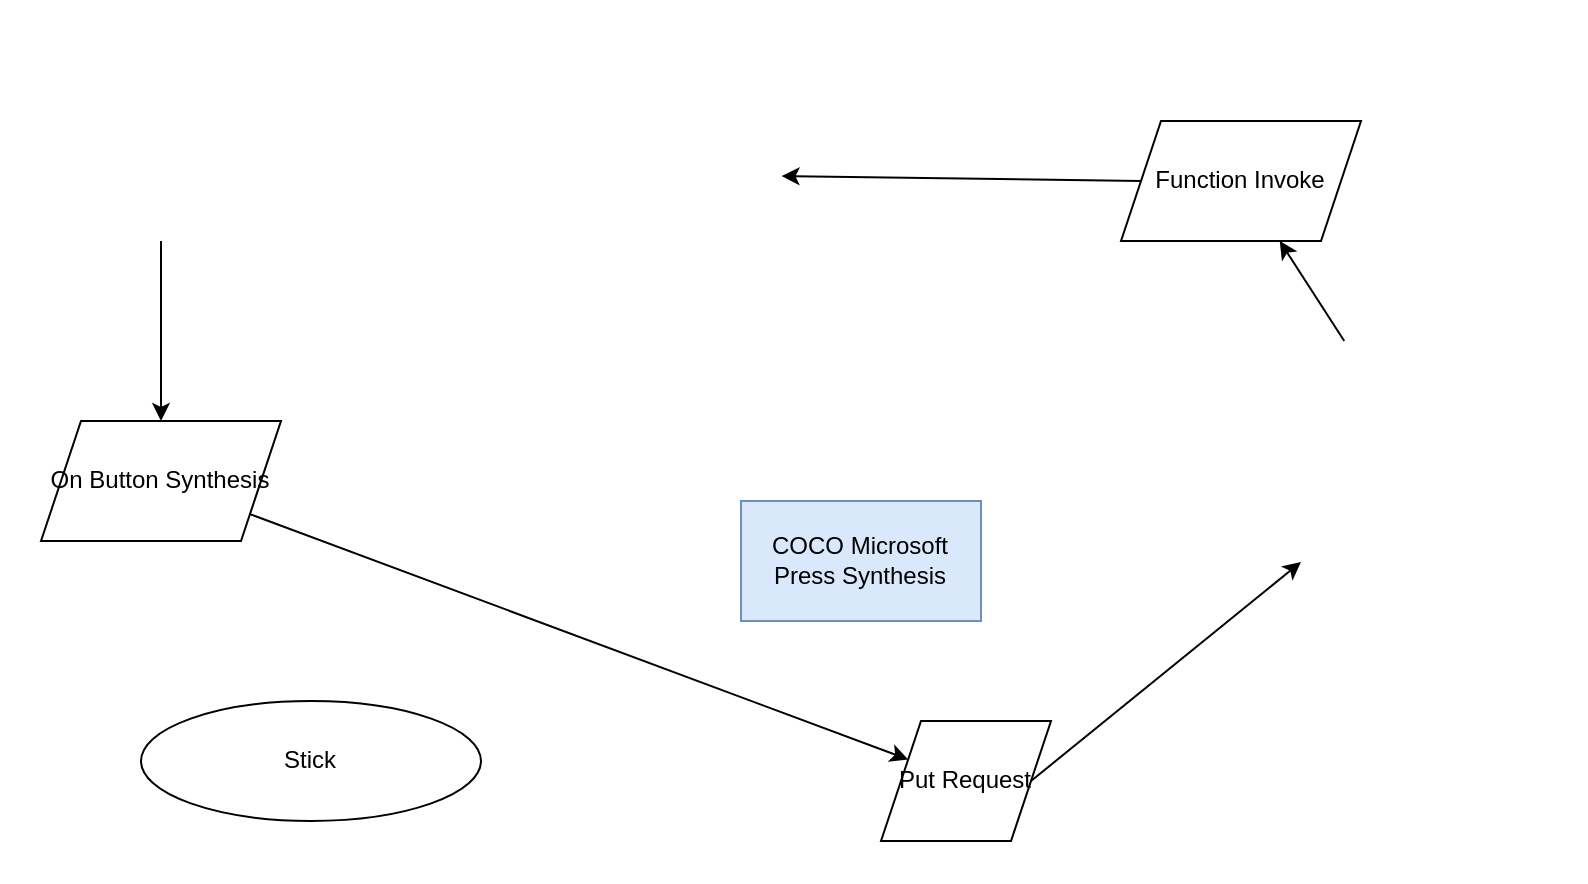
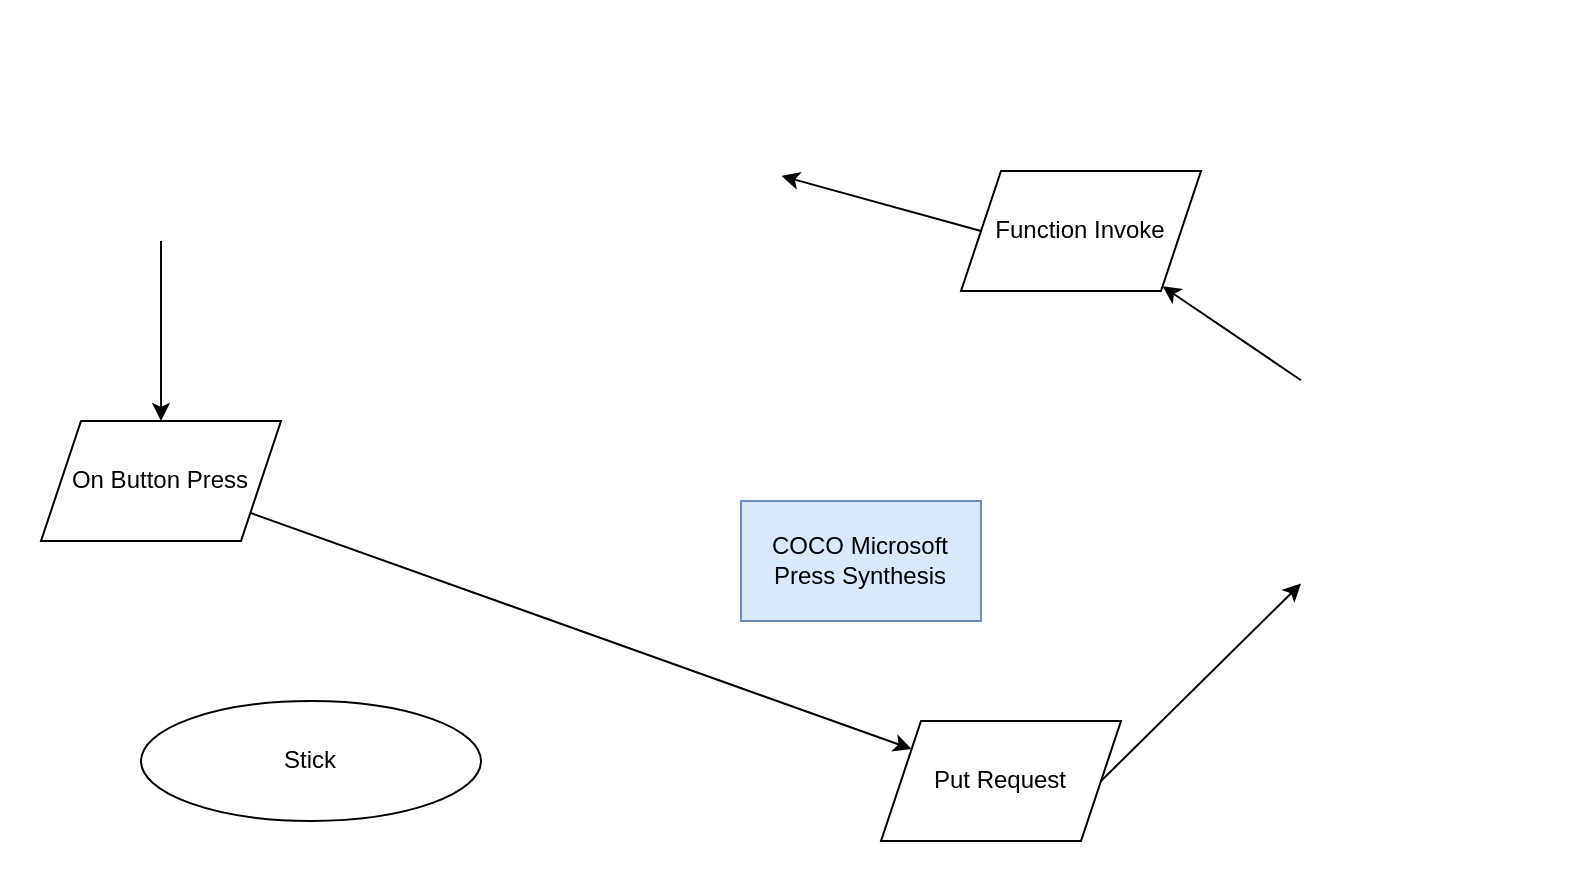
(1241, 181) -> (1081, 231)
(161, 481) -> (161, 481)
(966, 781) -> (1001, 781)
